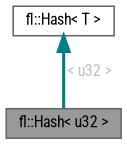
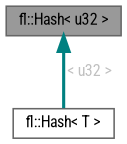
(64, 80) -> (64, 80)
